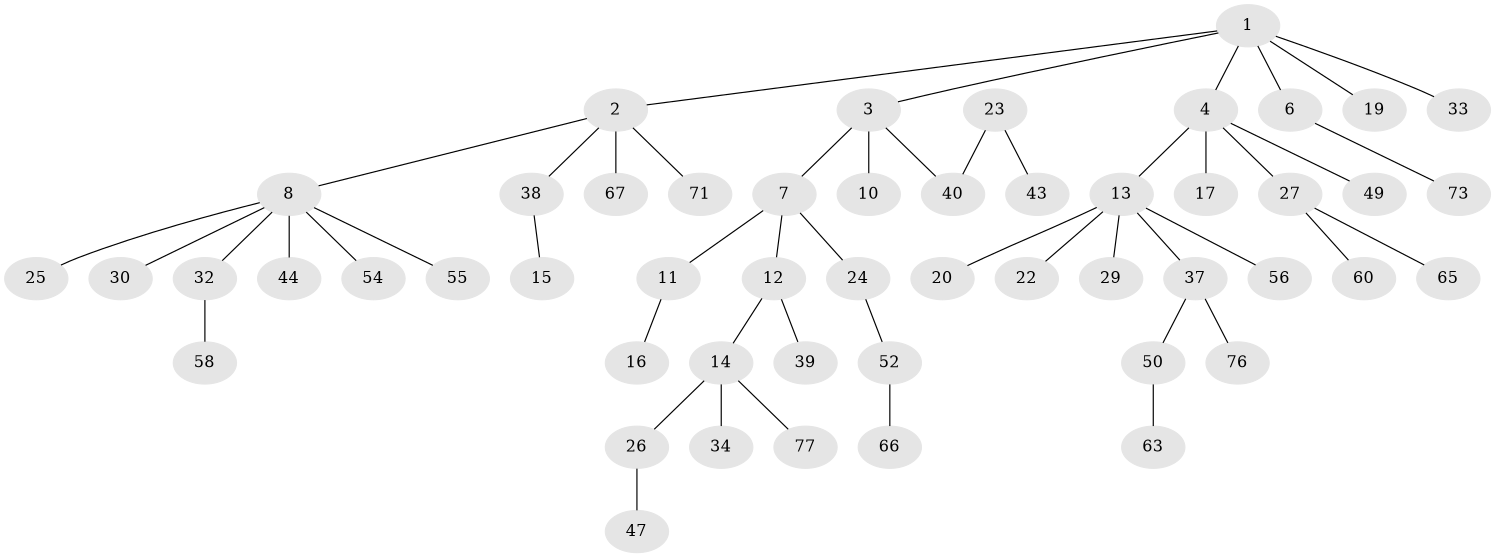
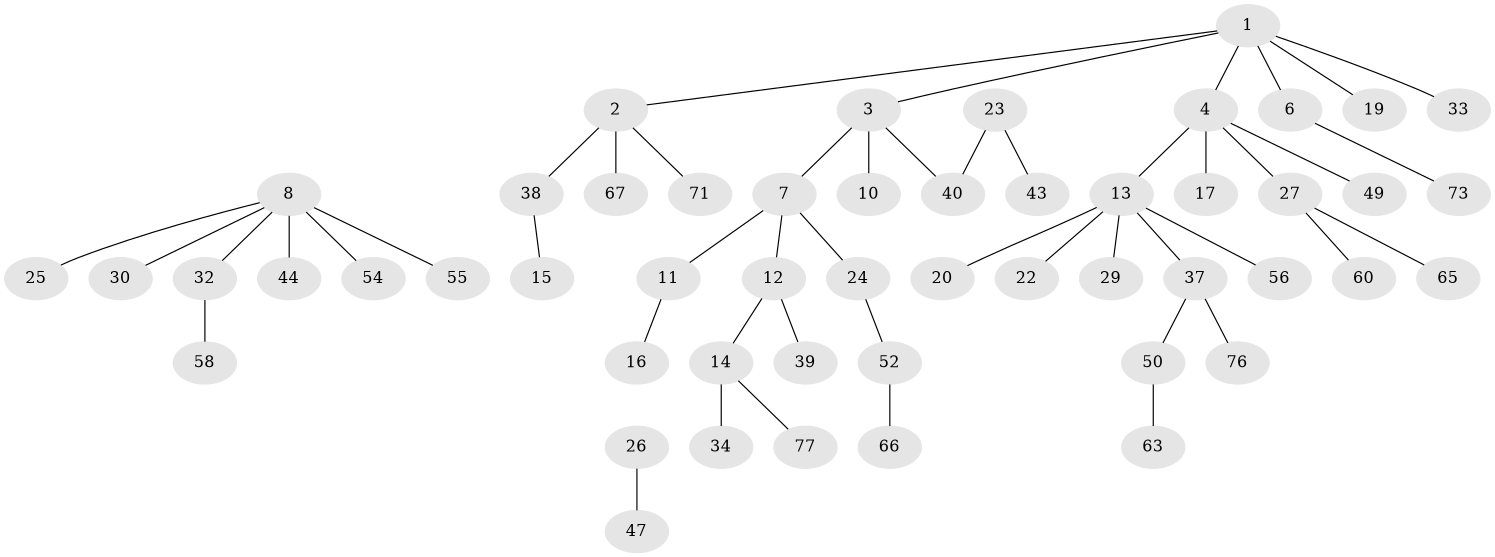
(453, 152) -> none
(679, 405) -> none
